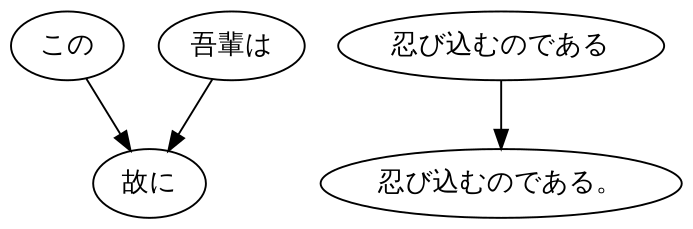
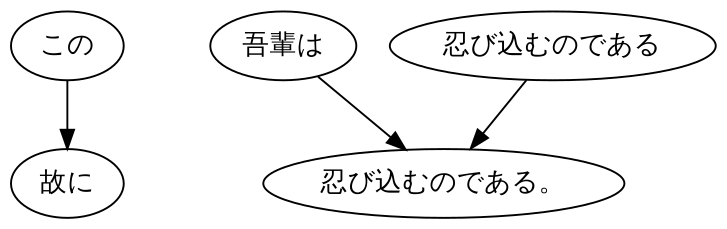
(195, 107) -> (354, 107)
